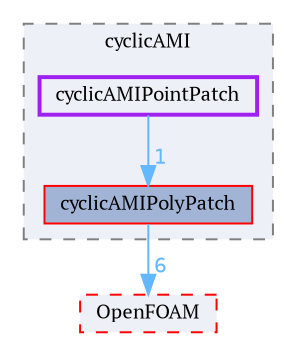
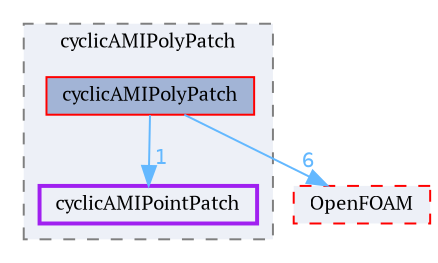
(148, 43) -> (148, 43)
(148, 141) -> (150, 141)
